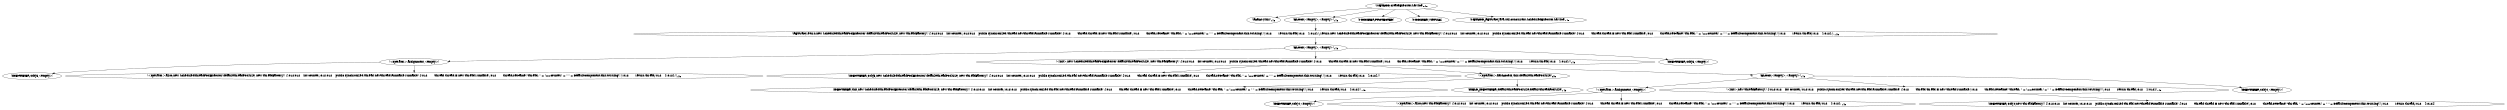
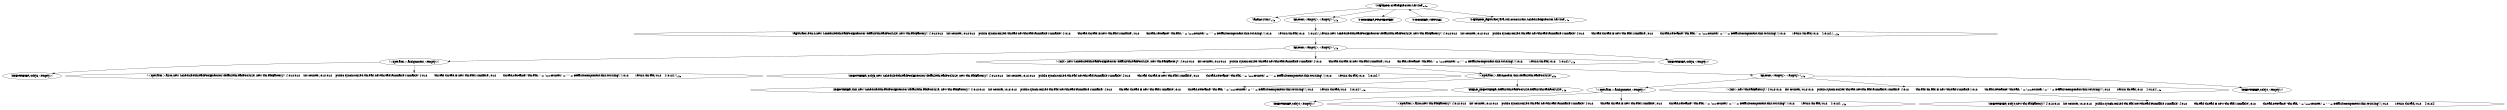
(1412, 13) -> (1416, 13)
